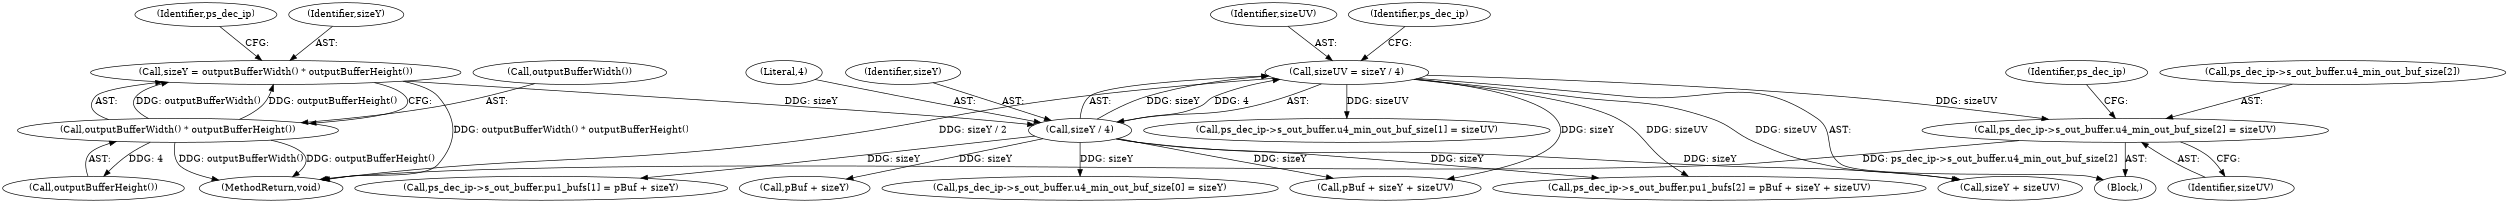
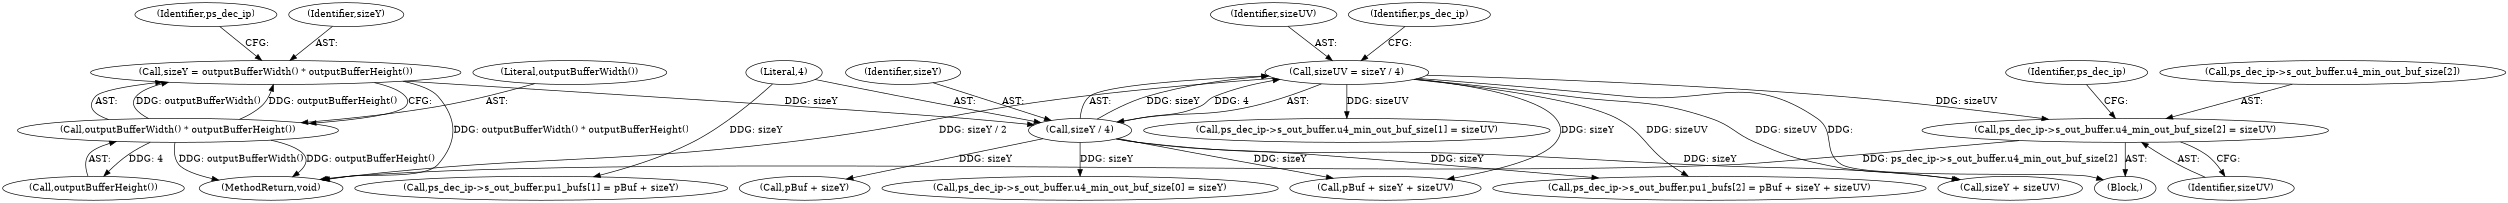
(570, 73) -> (570, 73)
(1842, 130) -> (1842, 130)
(841, 158) -> (693, 142)
